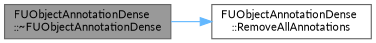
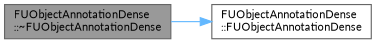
(292, 22) -> (292, 22)
